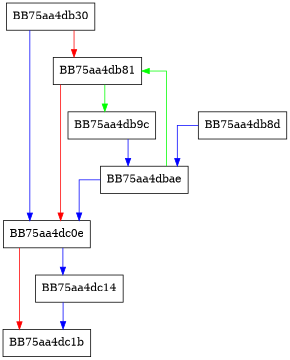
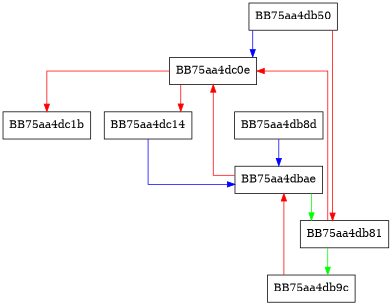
(51, 17) -> (293, 17)
(128, 149) -> (284, 238)
(79, 186) -> (213, 144)
(63, 258) -> (181, 94)
(63, 312) -> (165, 184)
